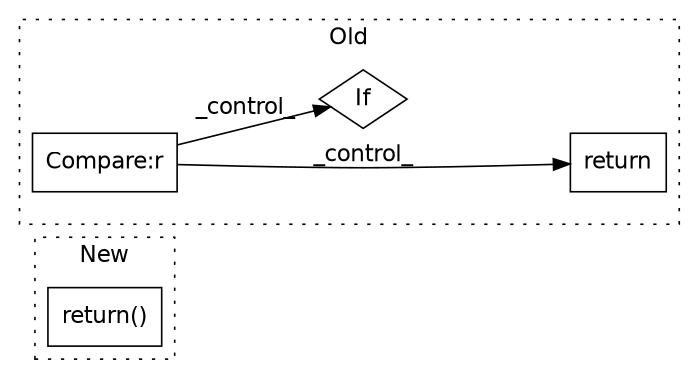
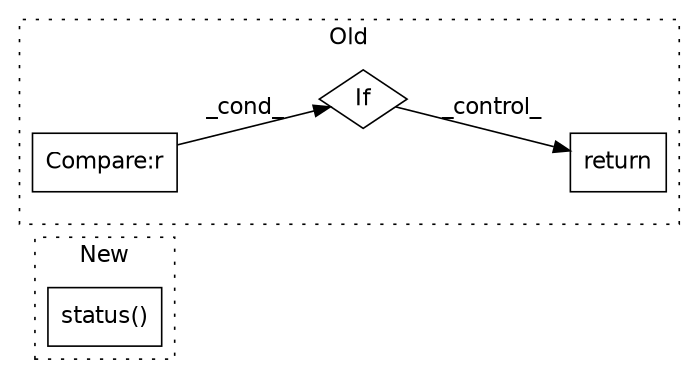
(245, 108) -> (245, 108)
(365, 168) -> (475, 127)
(105, 317) -> (105, 317)
